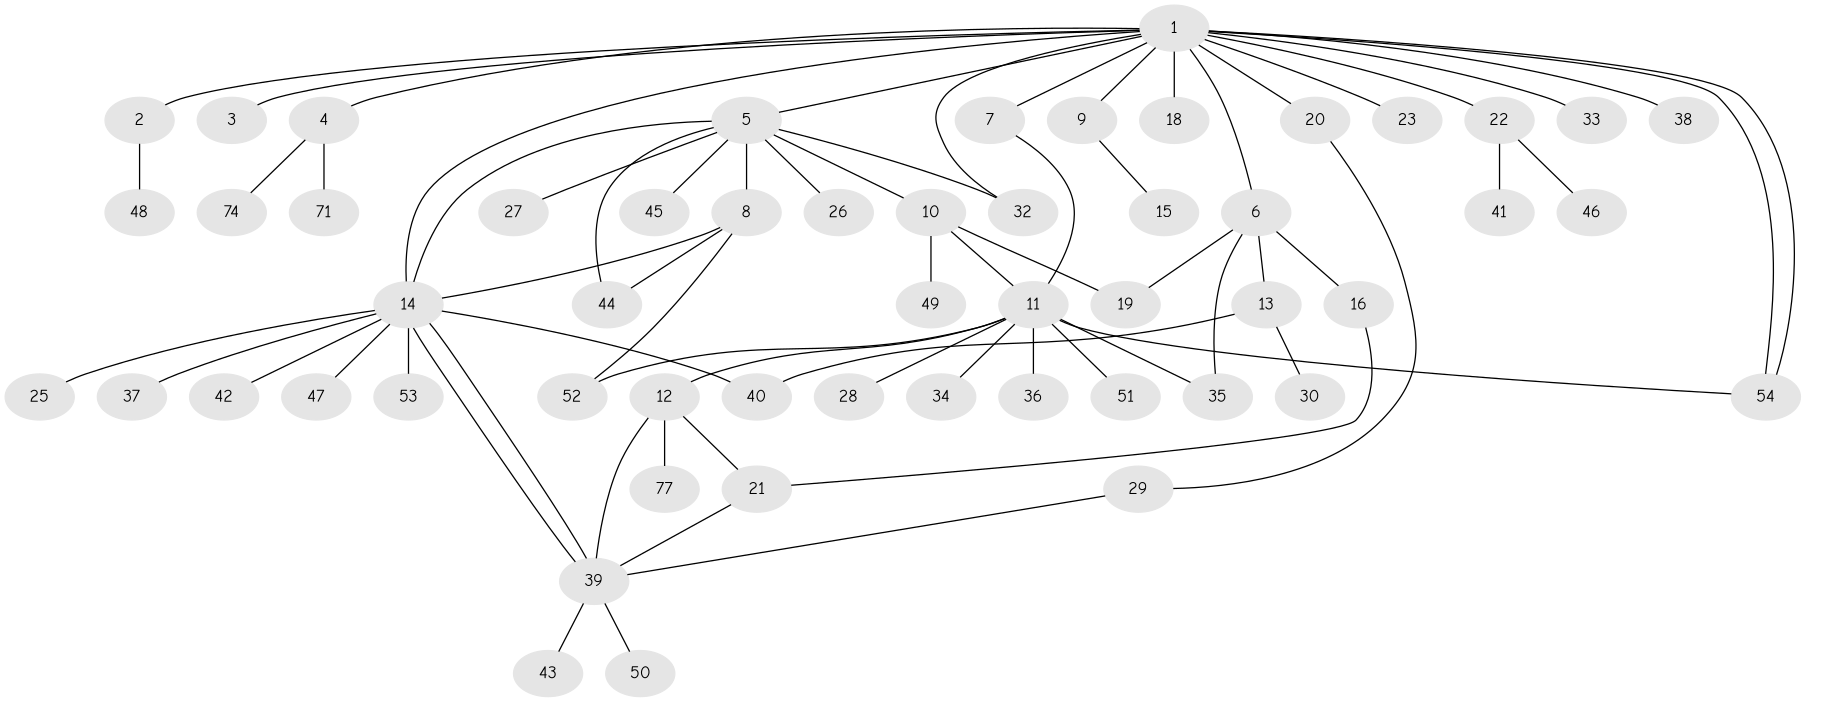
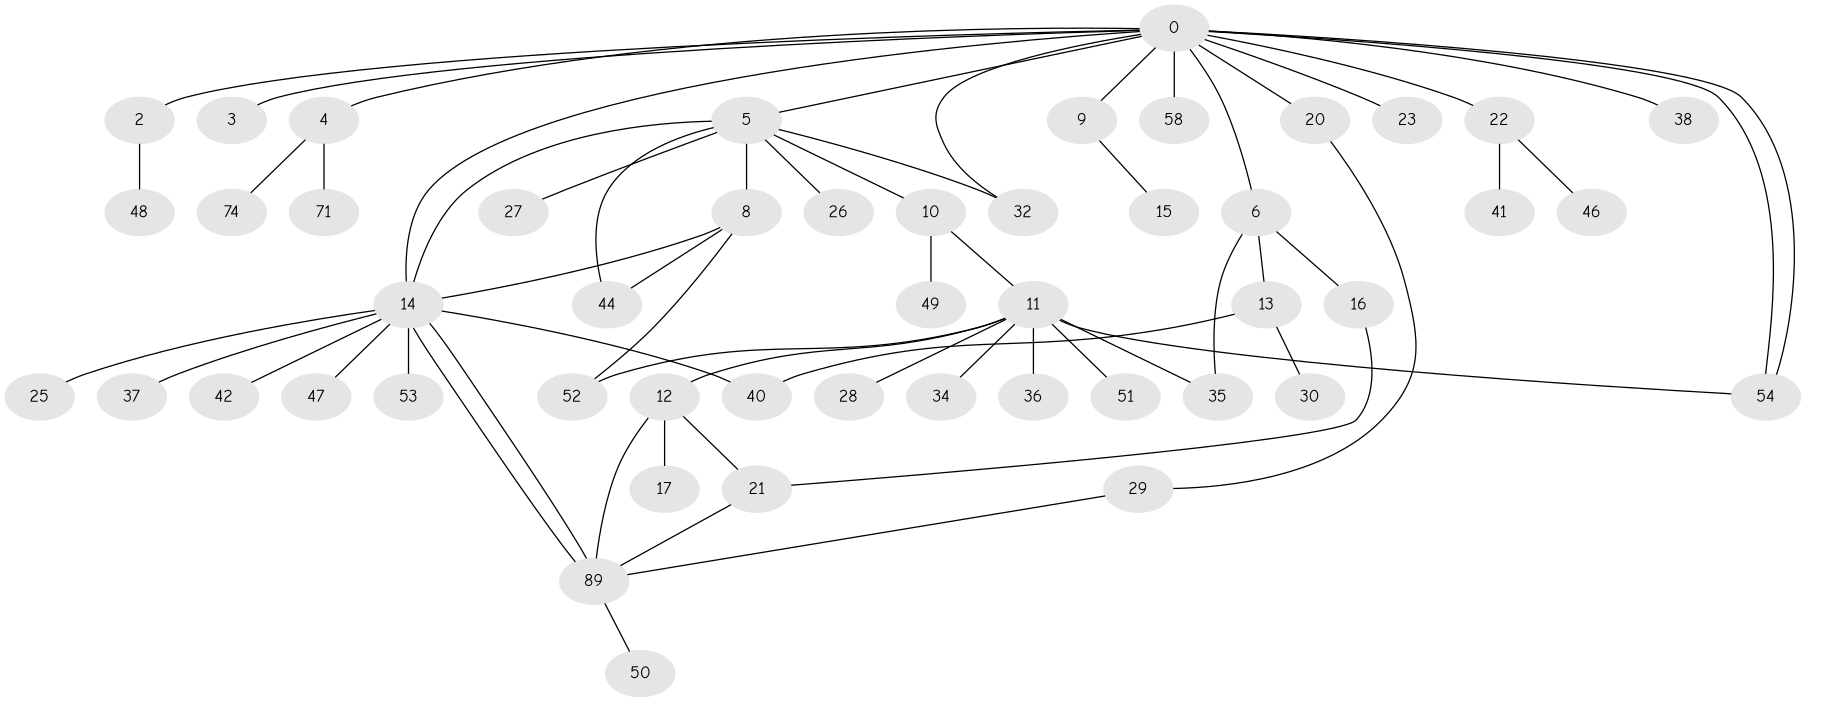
(1174, 28) -> (1174, 28)
(990, 120) -> none
(1174, 120) -> (1174, 120)
(1592, 120) -> none
(654, 213) -> none
(1126, 305) -> none
(665, 489) -> (665, 489)
(594, 581) -> (594, 581)
(548, 674) -> none
